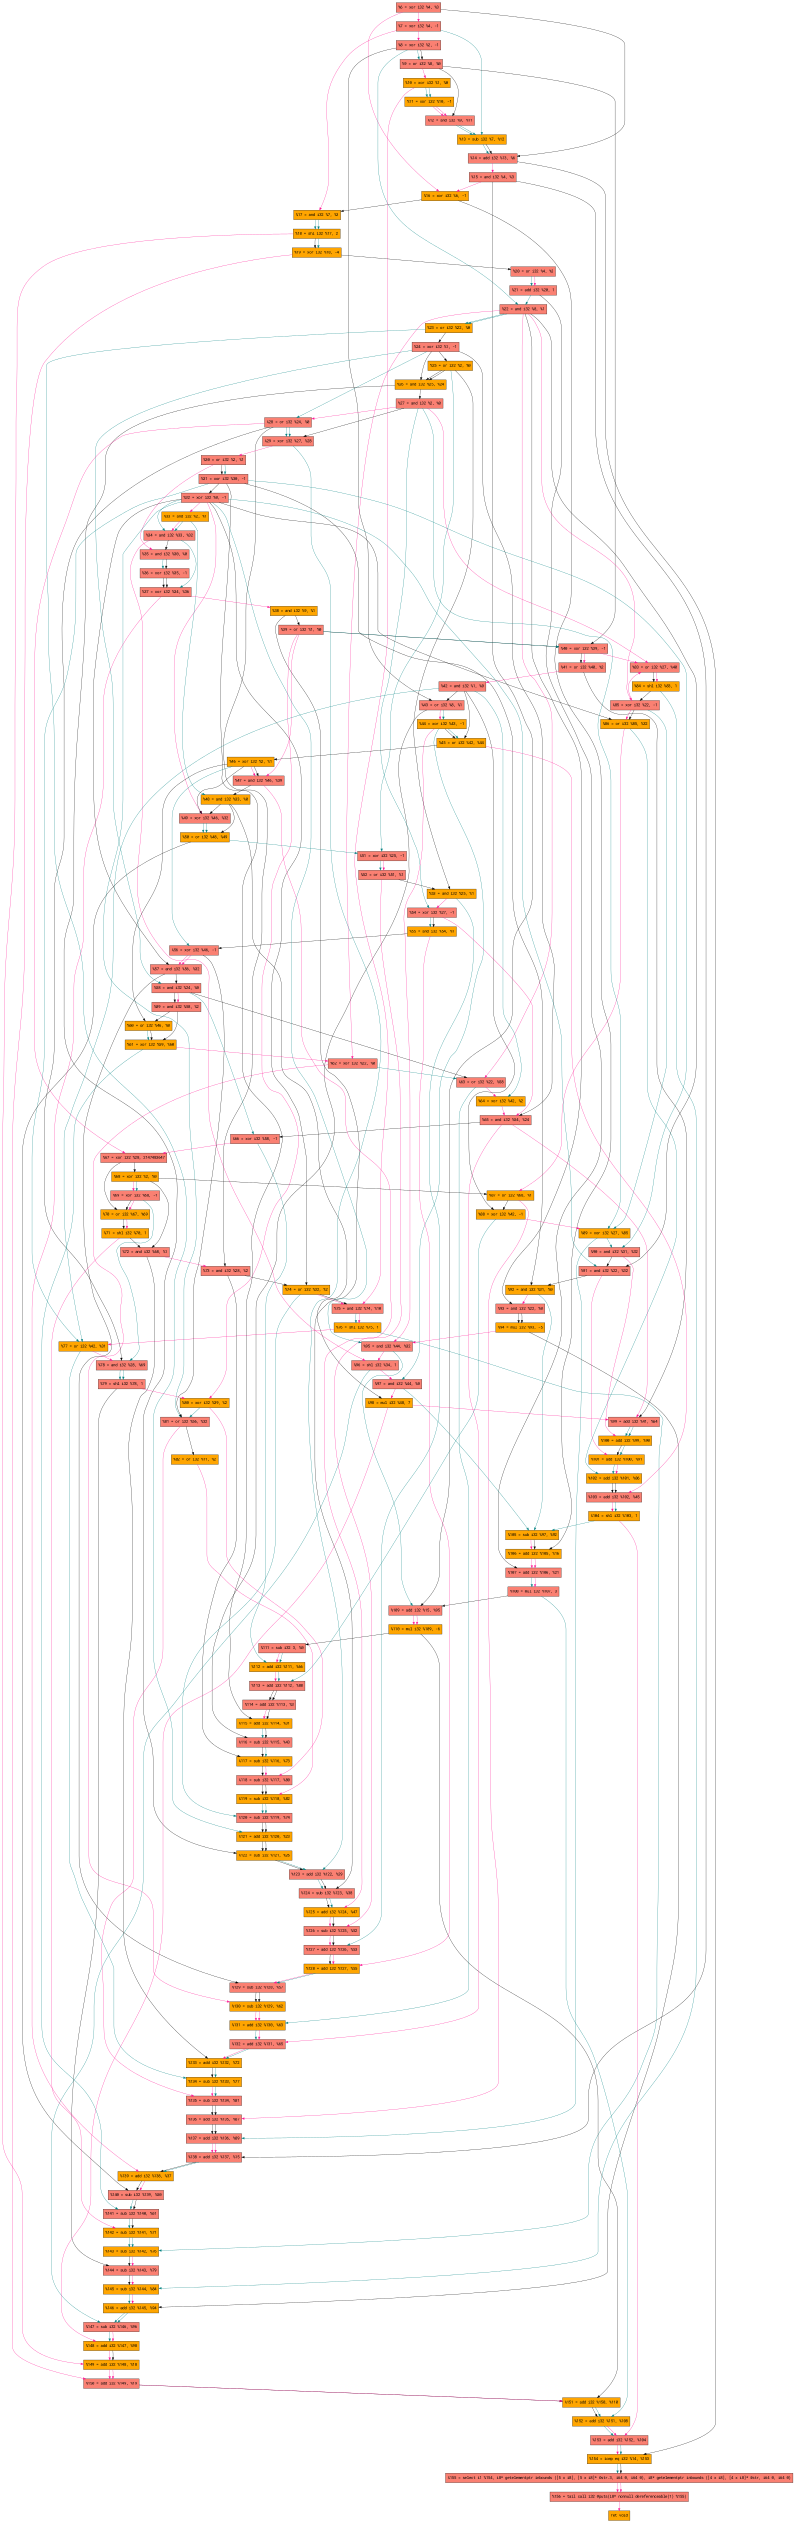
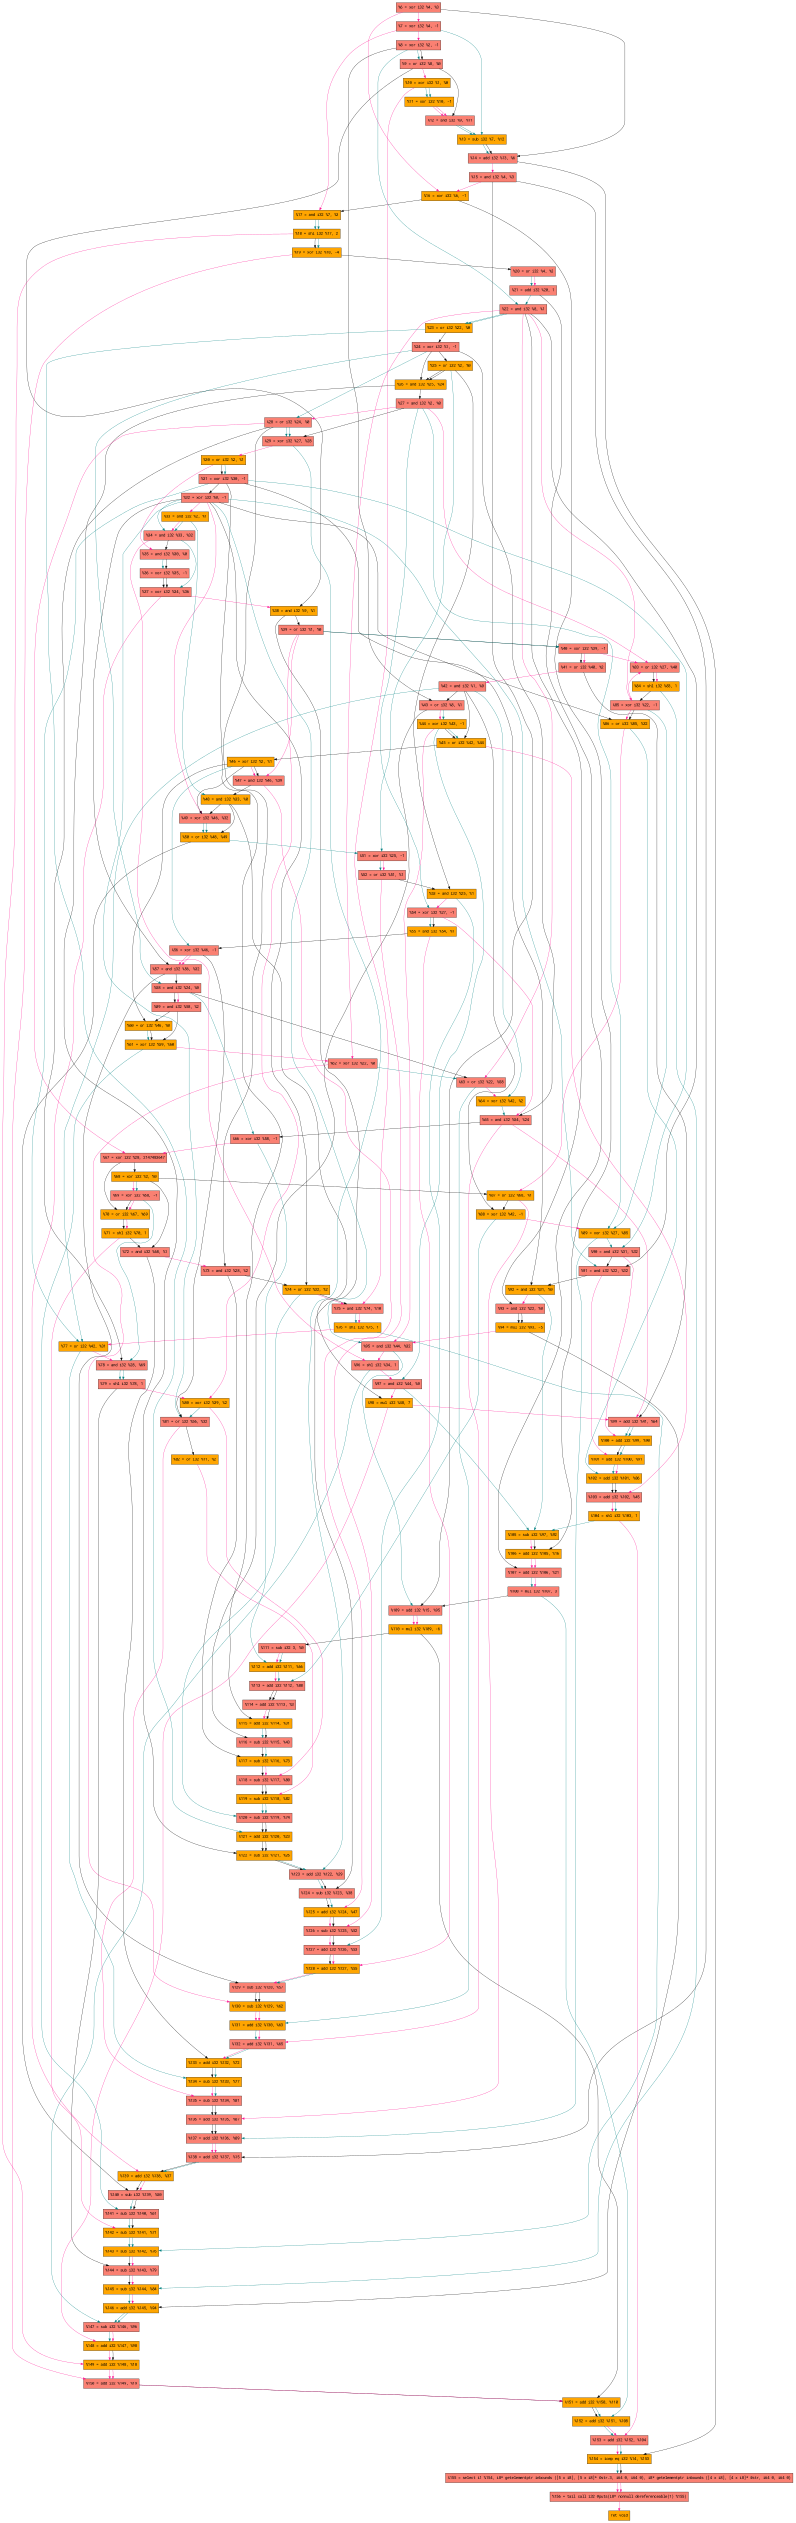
(615, 287) -> (27, 339)
(223, 460) -> (223, 460)
(503, 1109) -> (503, 1109)
